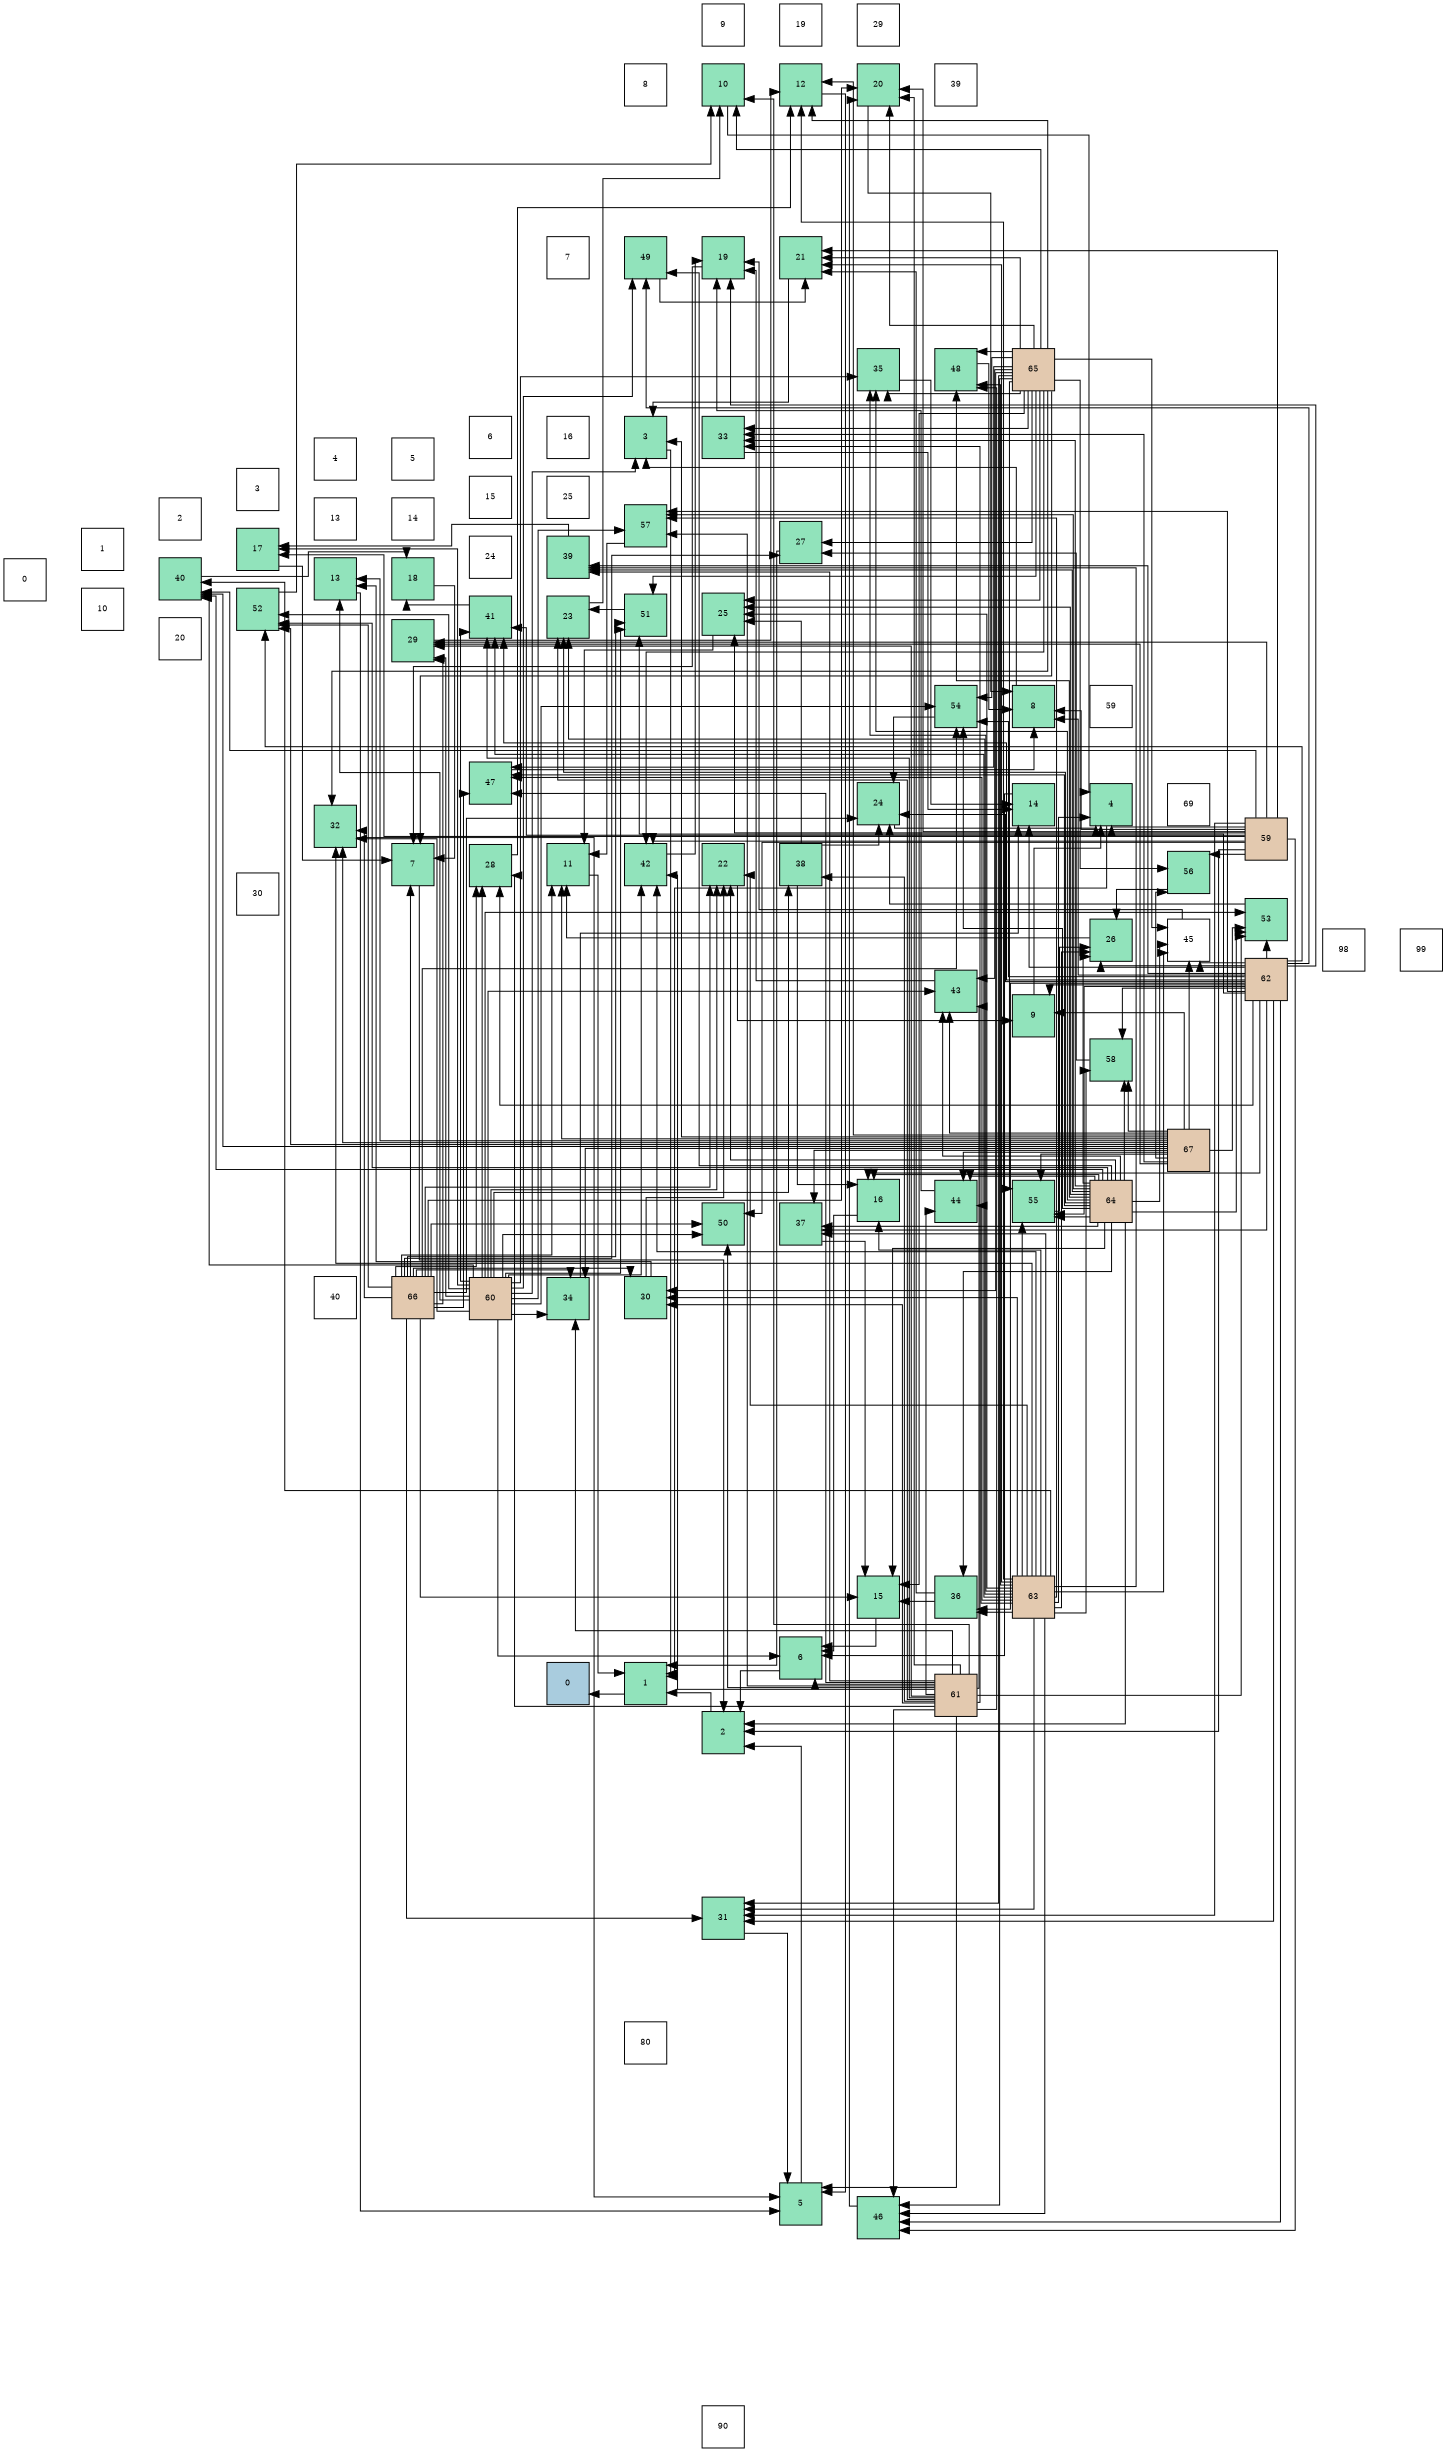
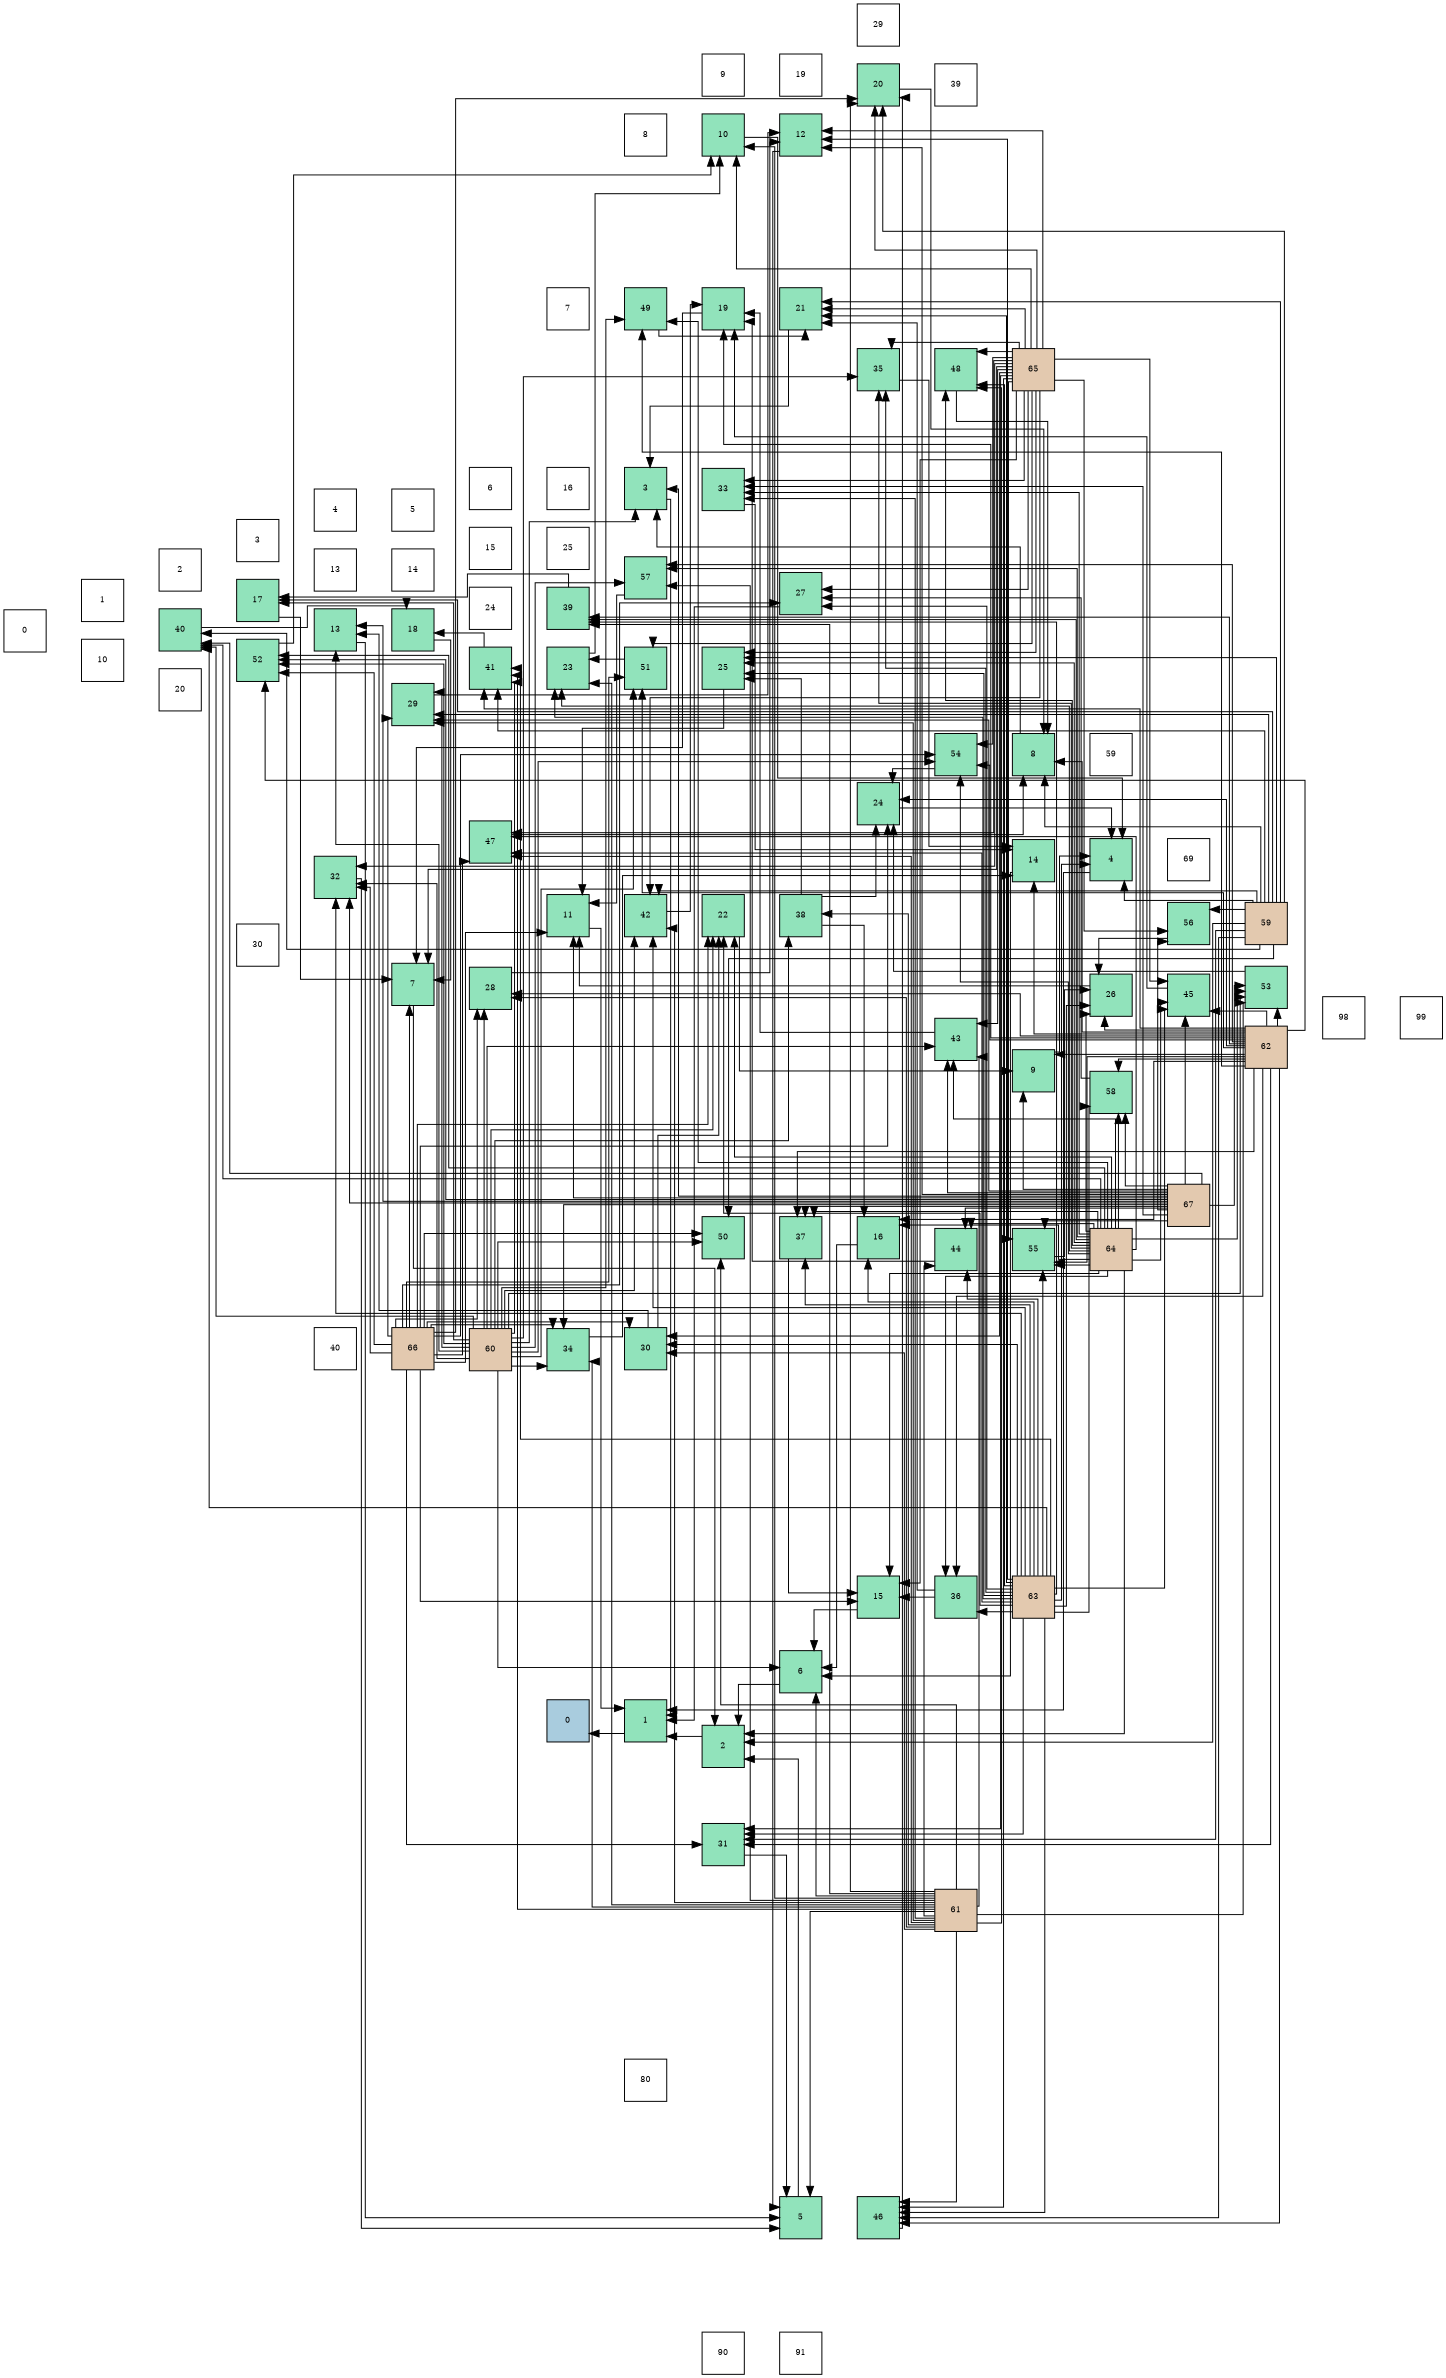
(1057, 796) -> (987, 1033)
(1189, 940) -> (1189, 995)
none -> (801, 2353)
